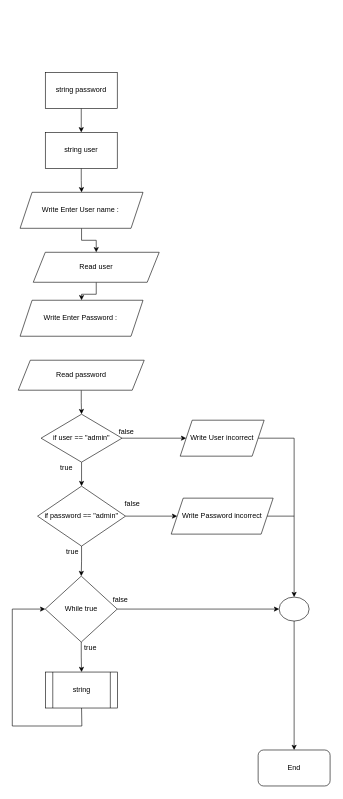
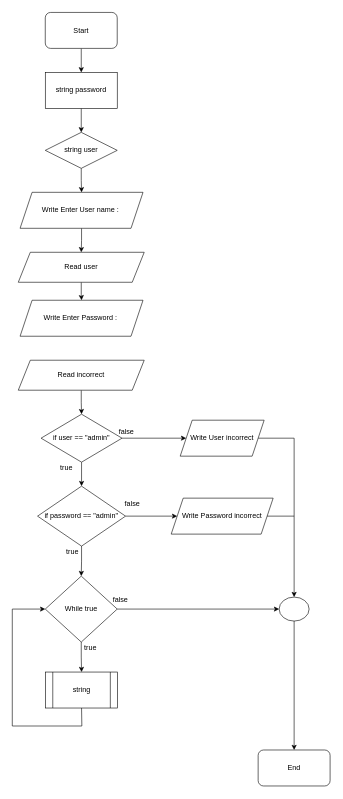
none -> (81, 30)
none -> (81, 66)
(81, 150) -> (81, 150)
(96, 267) -> (81, 267)
(81, 375) -> (81, 375)
